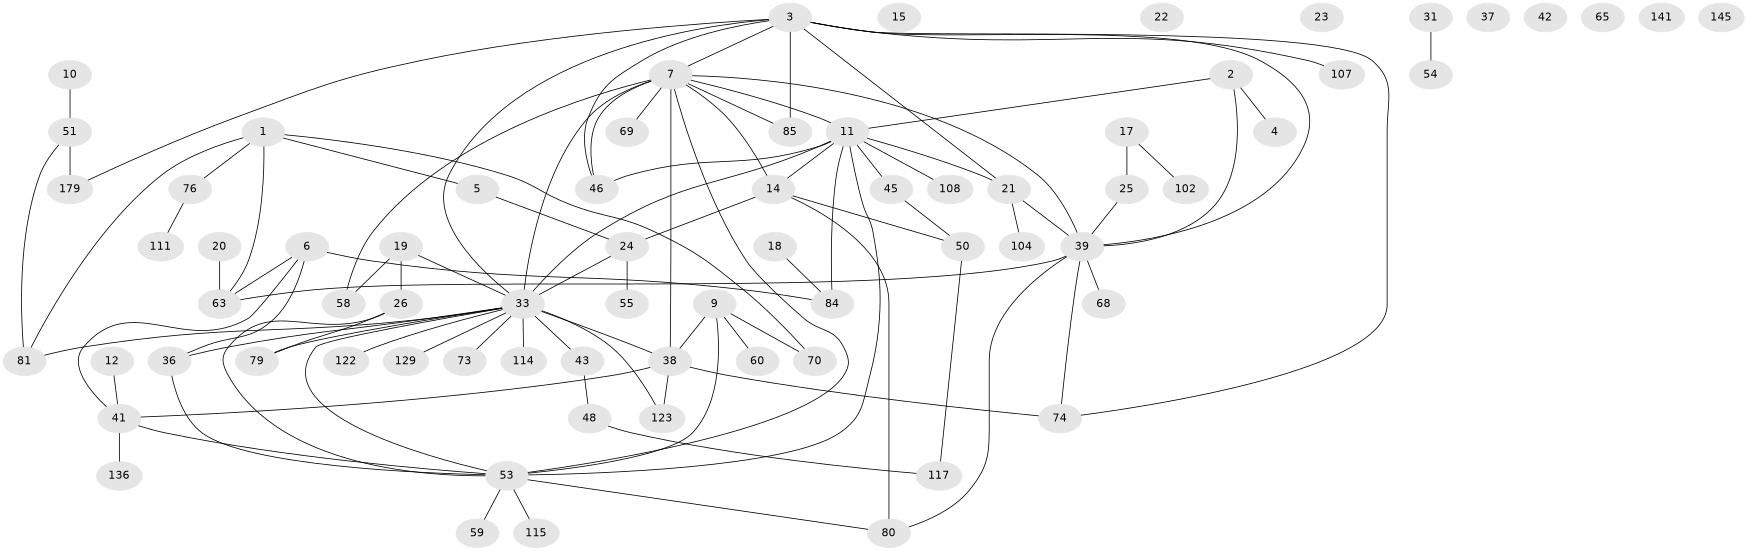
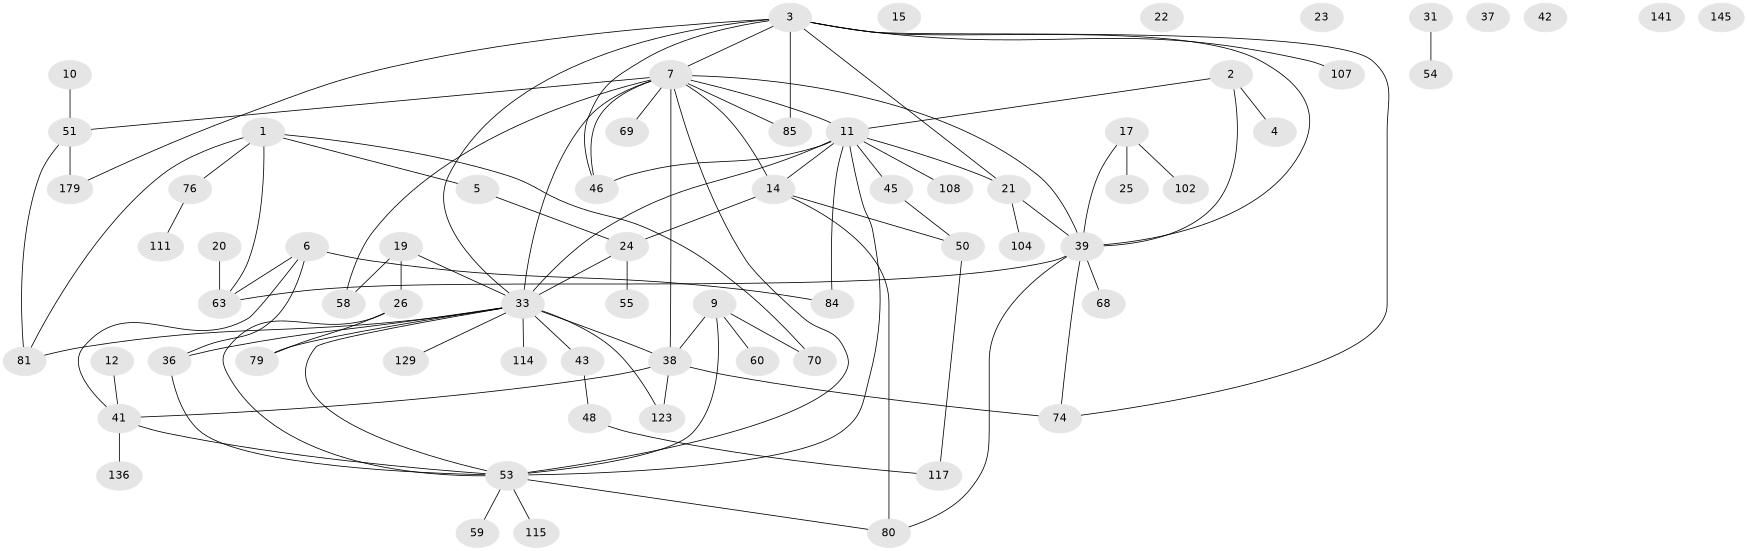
(1603, 18) -> none
none -> (370, 103)
(1105, 218) -> (1094, 186)
(775, 247) -> none
(346, 361) -> none
(465, 361) -> none
